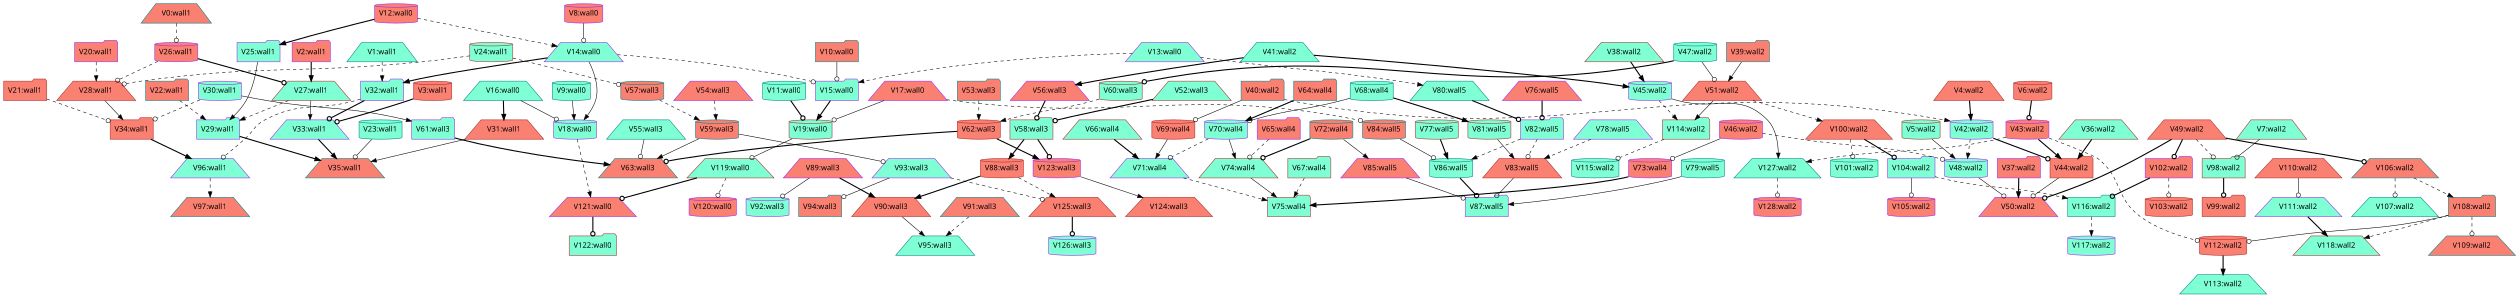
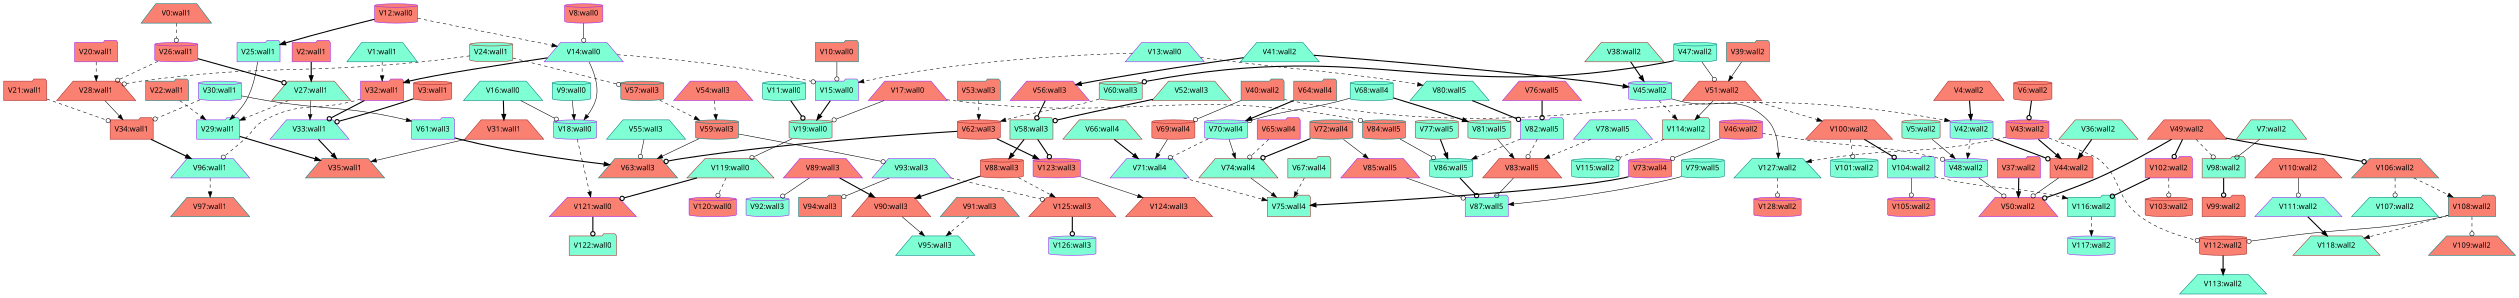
(382, 91) -> (382, 91)
(381, 130) -> none
